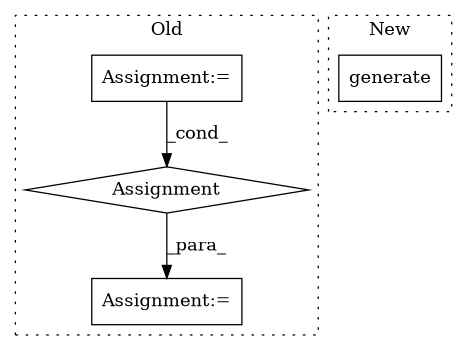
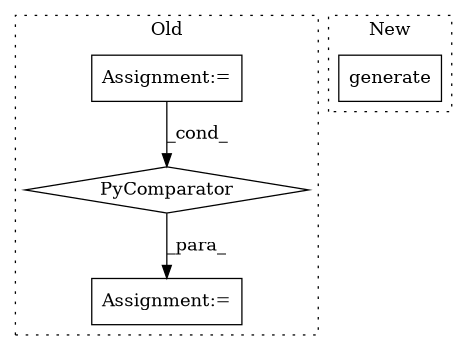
(167, 190) -> (167, 190)
